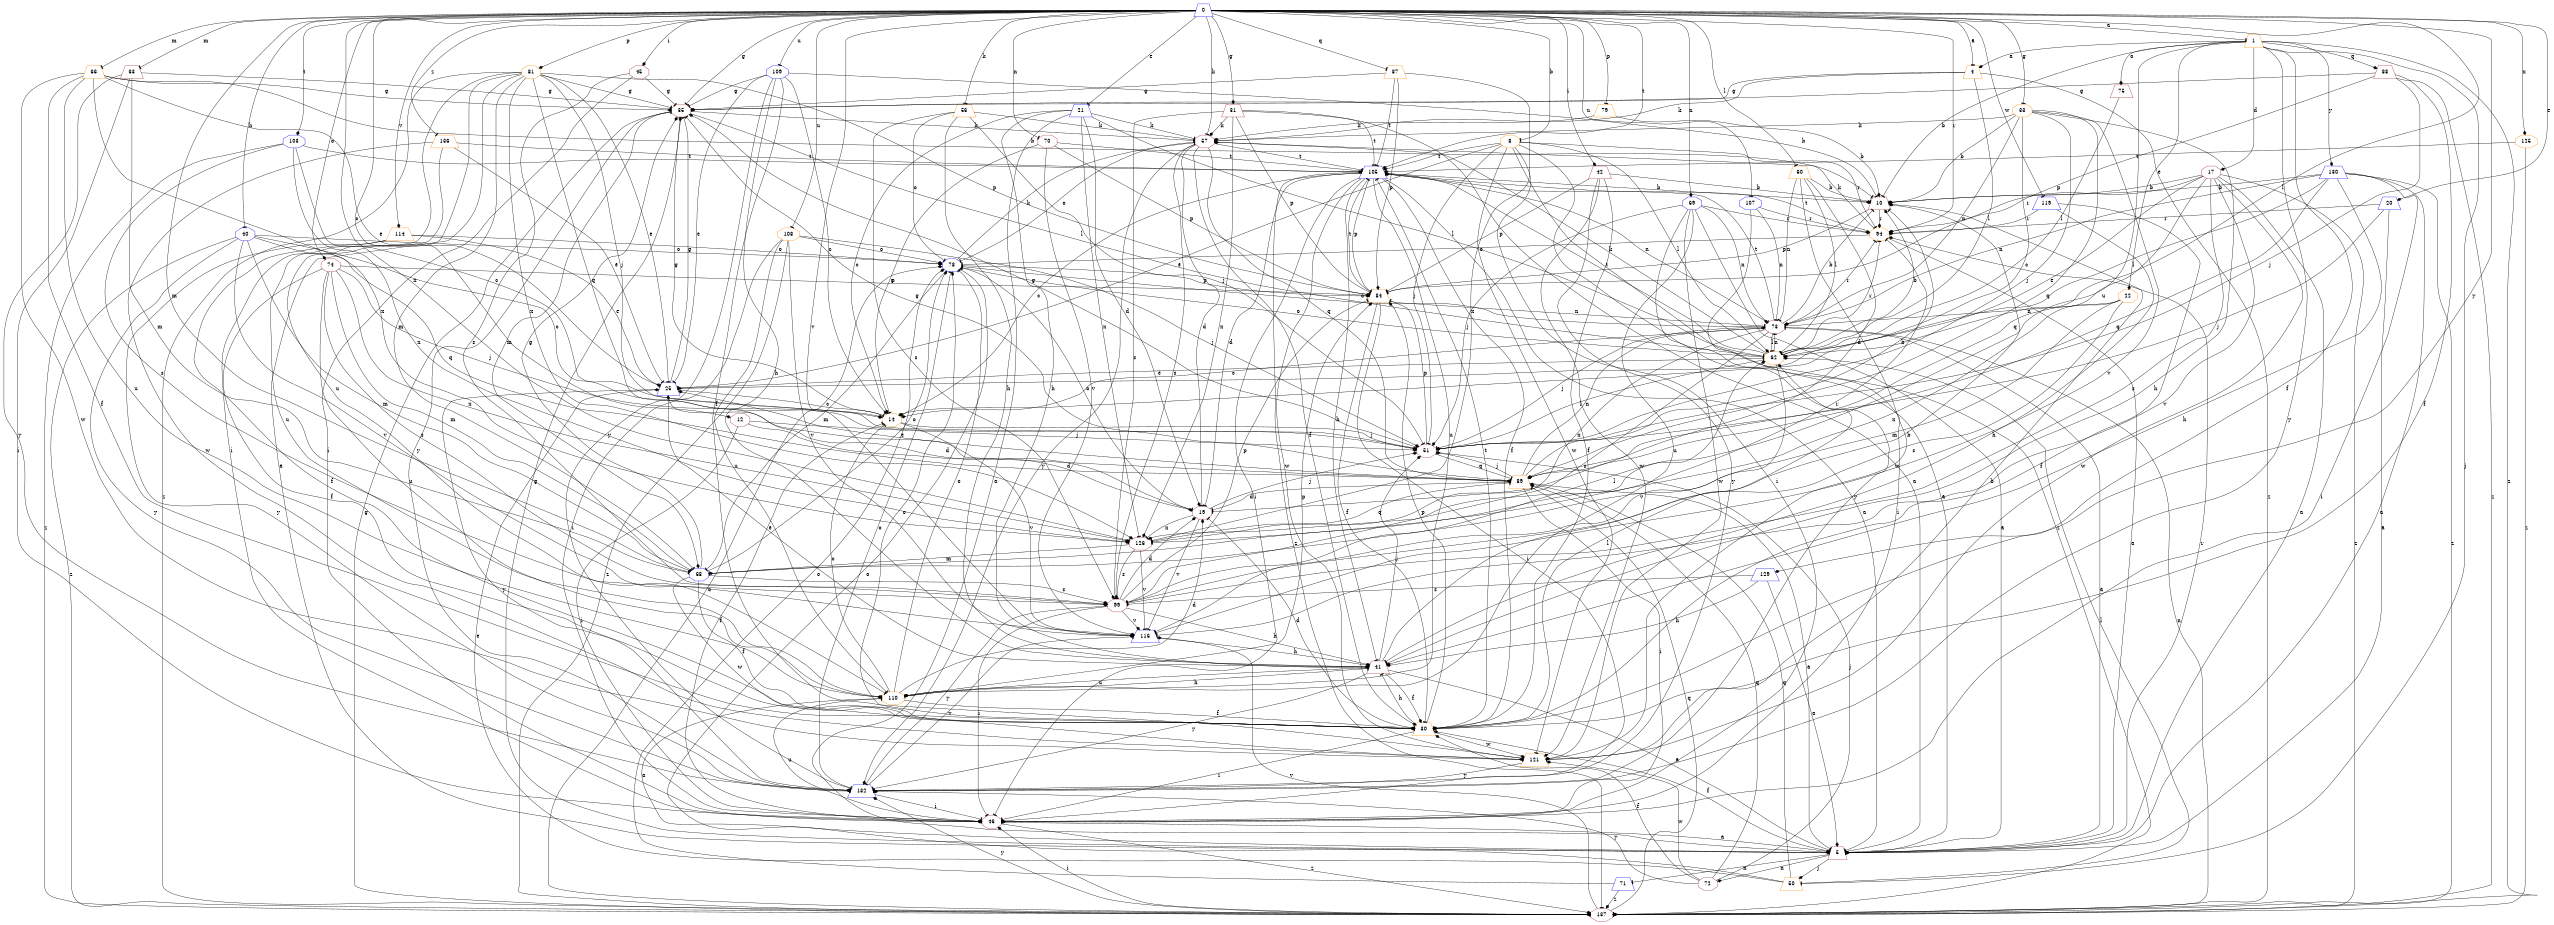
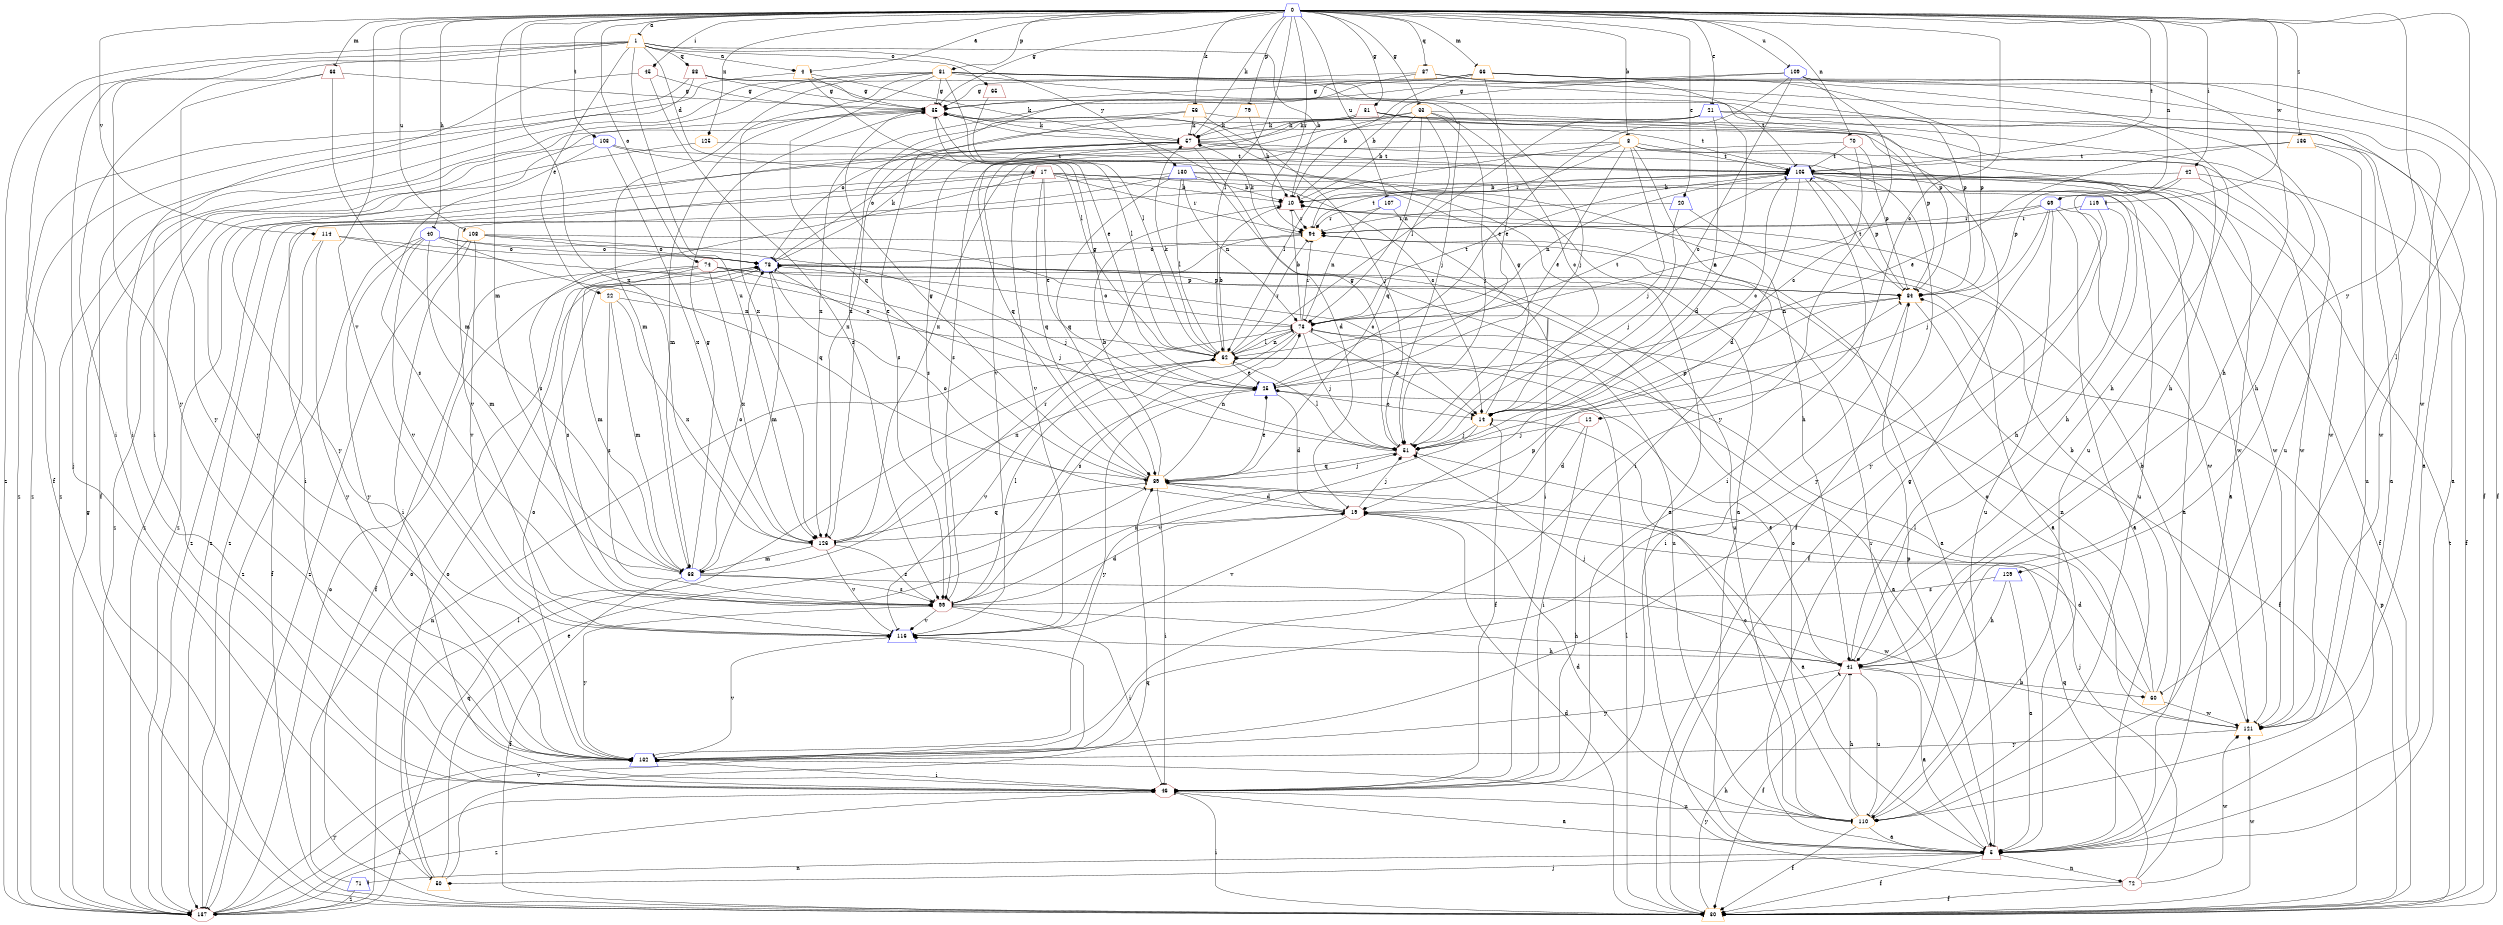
(2122, 91) -> (994, 91)
(2211, 172) -> (1044, 172)
(1645, 266) -> none
(1795, 467) -> (2007, 683)
